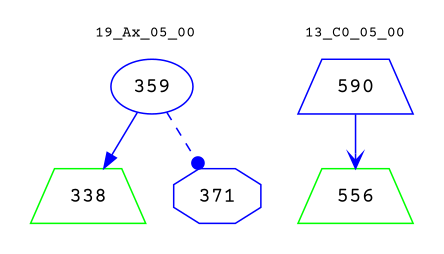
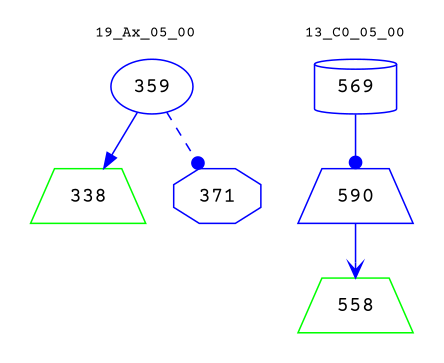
none -> (356, 87)
(356, 196) -> (356, 305)
